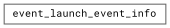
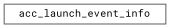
(85, 14) -> (85, 14)
